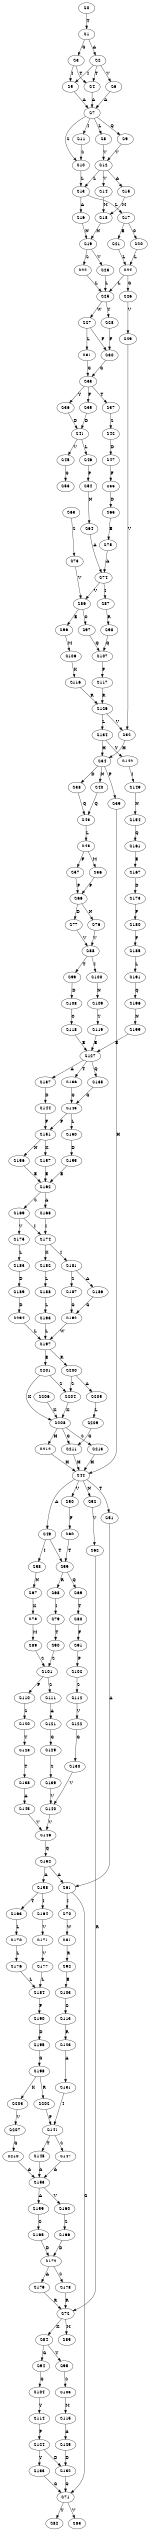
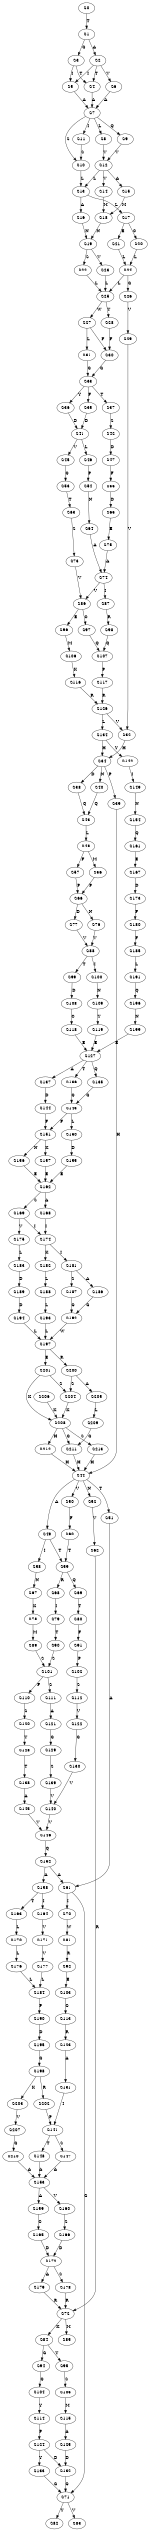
none -> (68, 498)
(19, 1318) -> (19, 1318)
